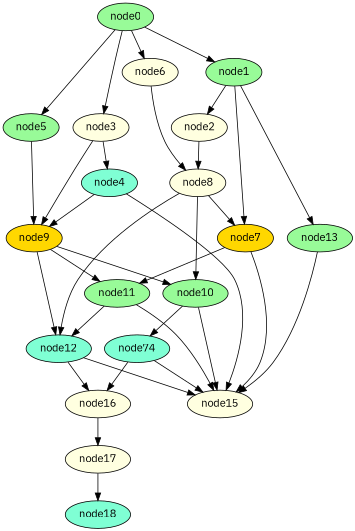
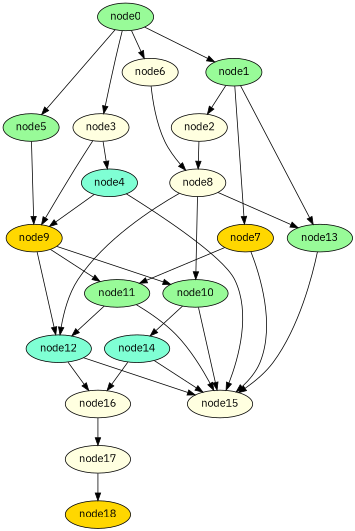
(219, 208) -> (254, 208)
(137, 349) -> (137, 349)
(98, 515) -> (98, 515)
